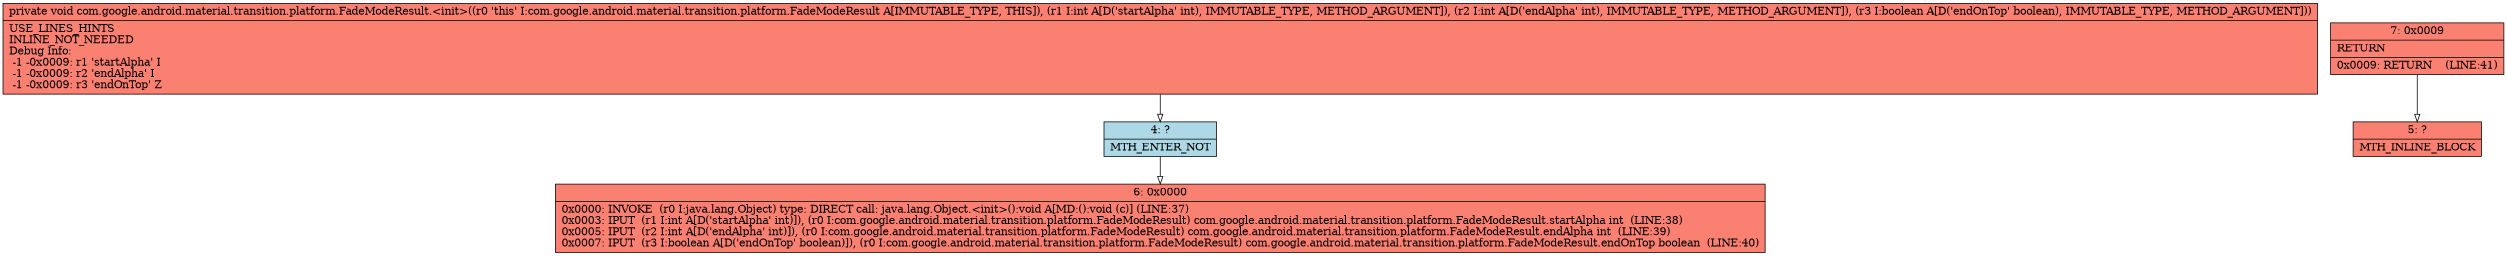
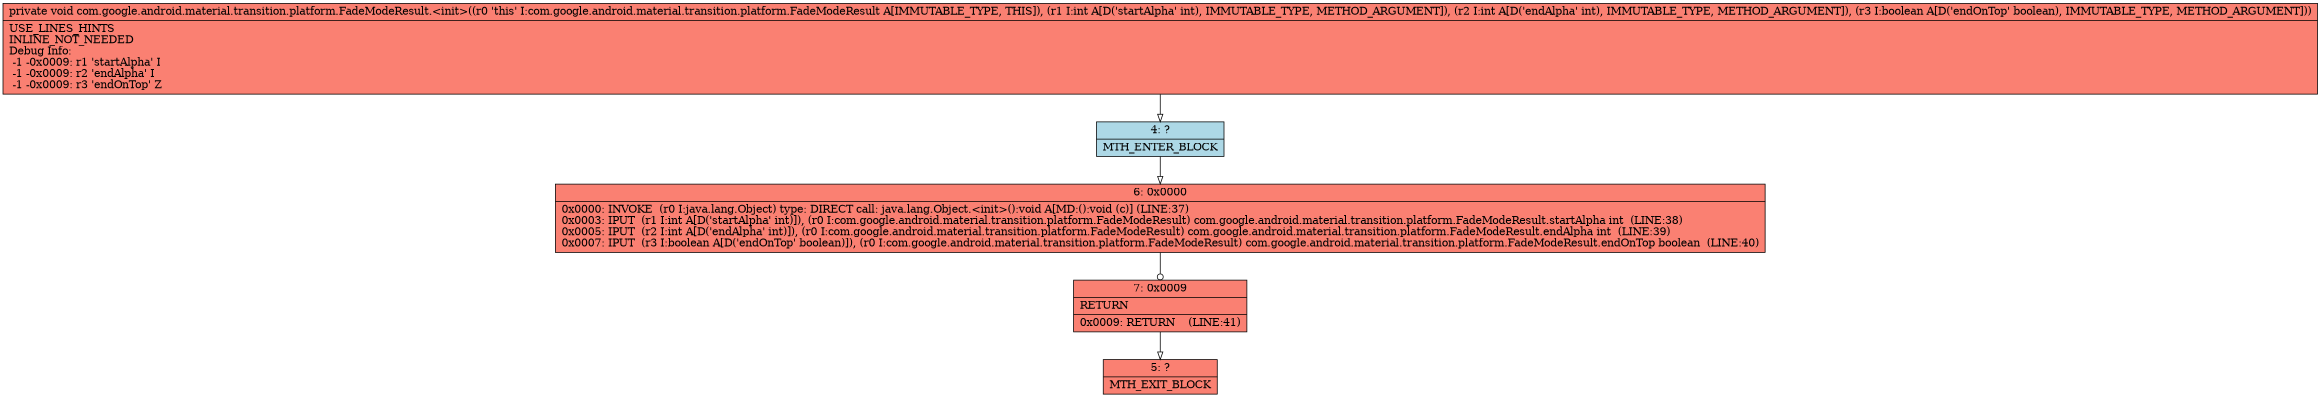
(1160, 147) -> (1160, 147)
(2417, 147) -> (1160, 385)
none -> (1160, 263)
